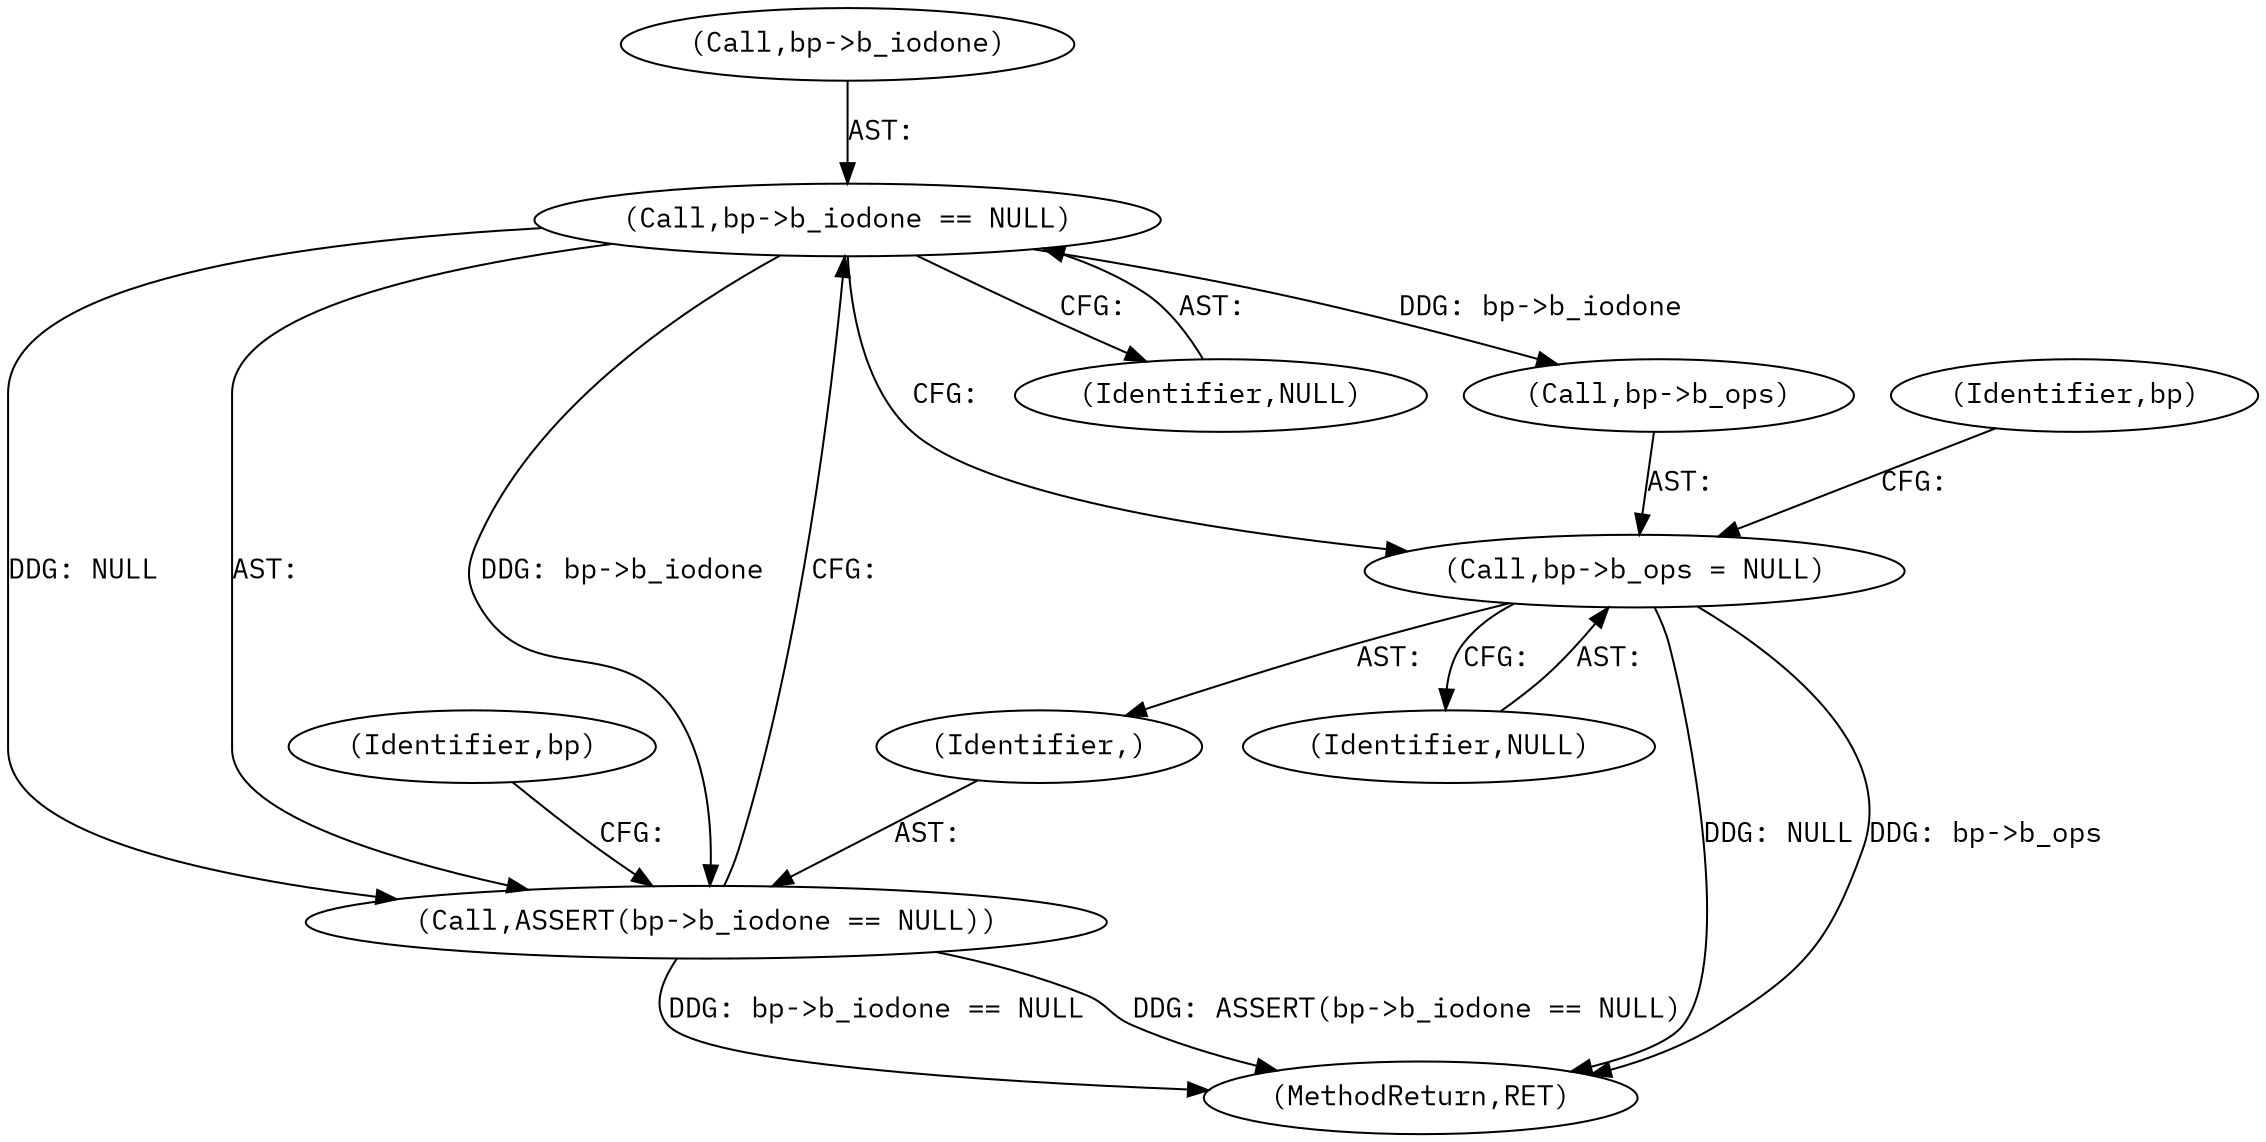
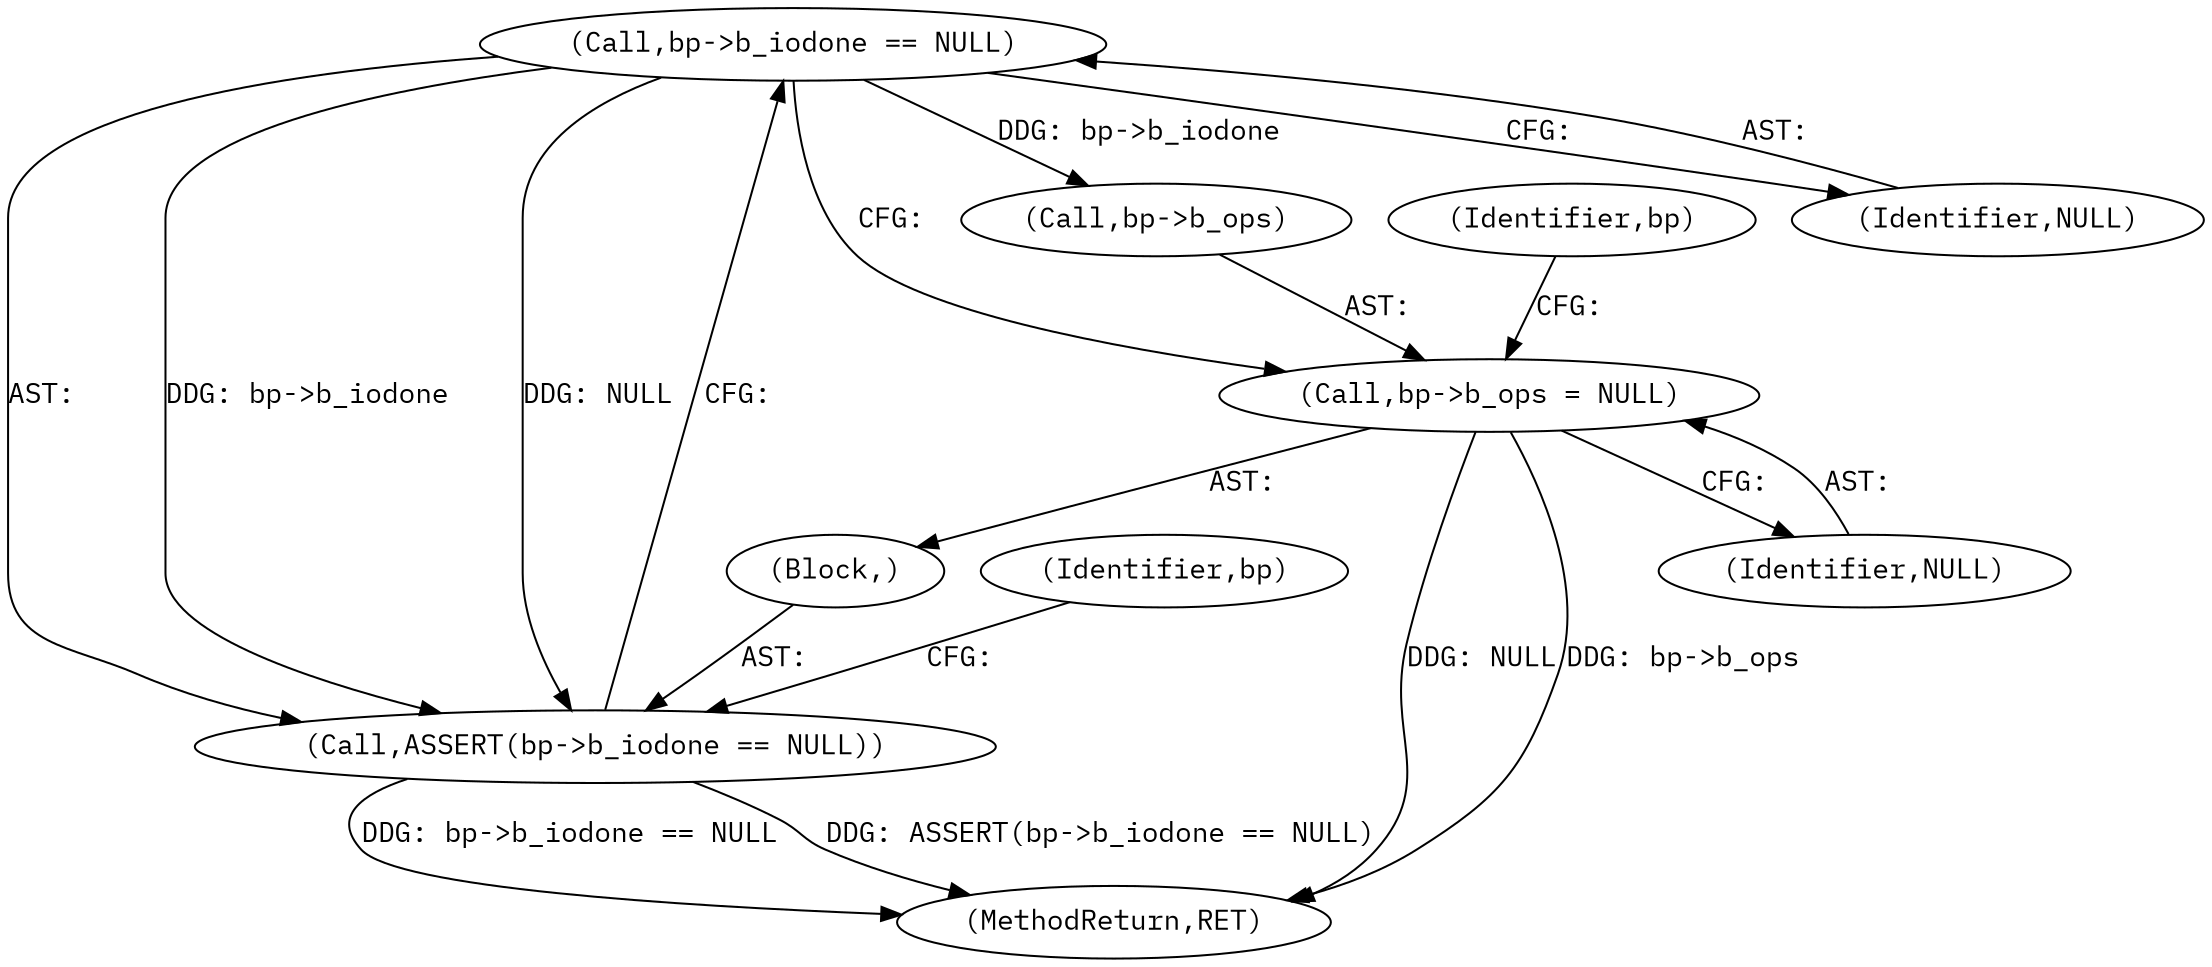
(848, 44) -> none
(1039, 747) -> (835, 571)
